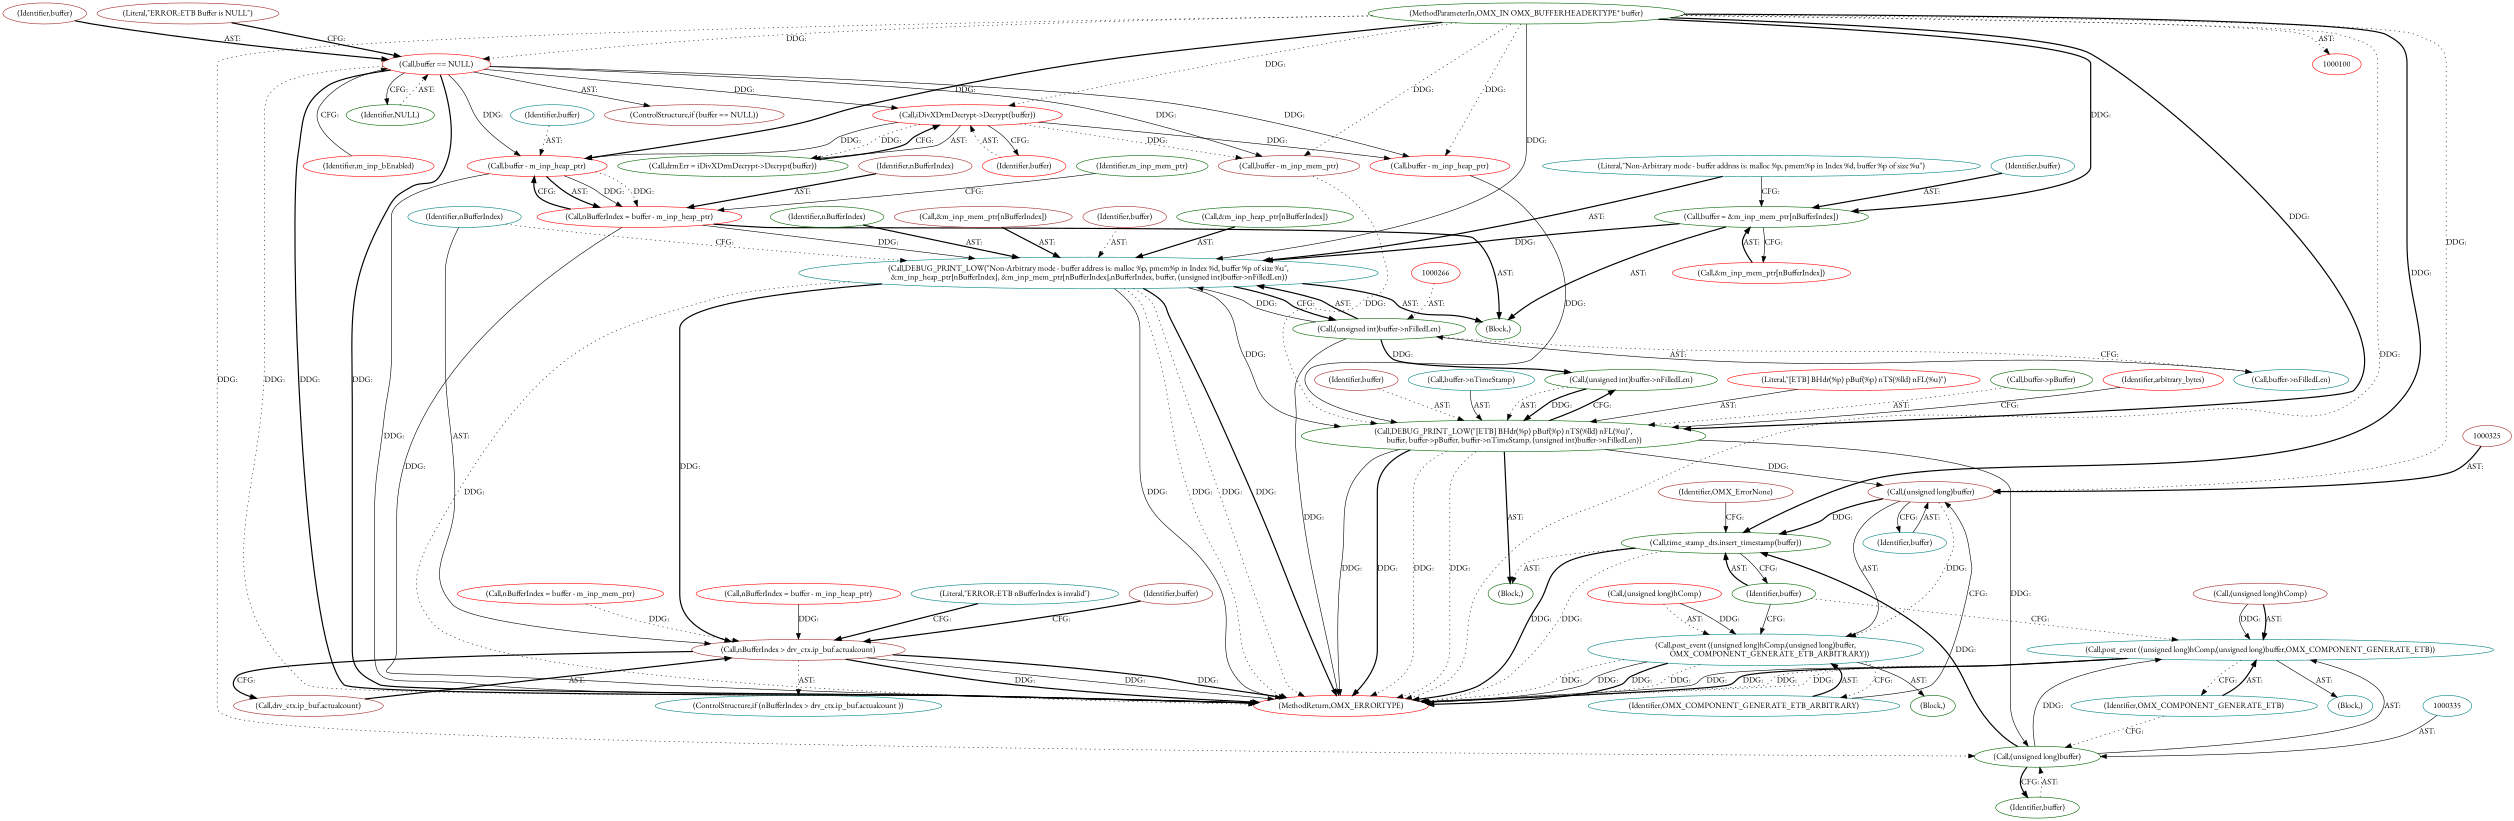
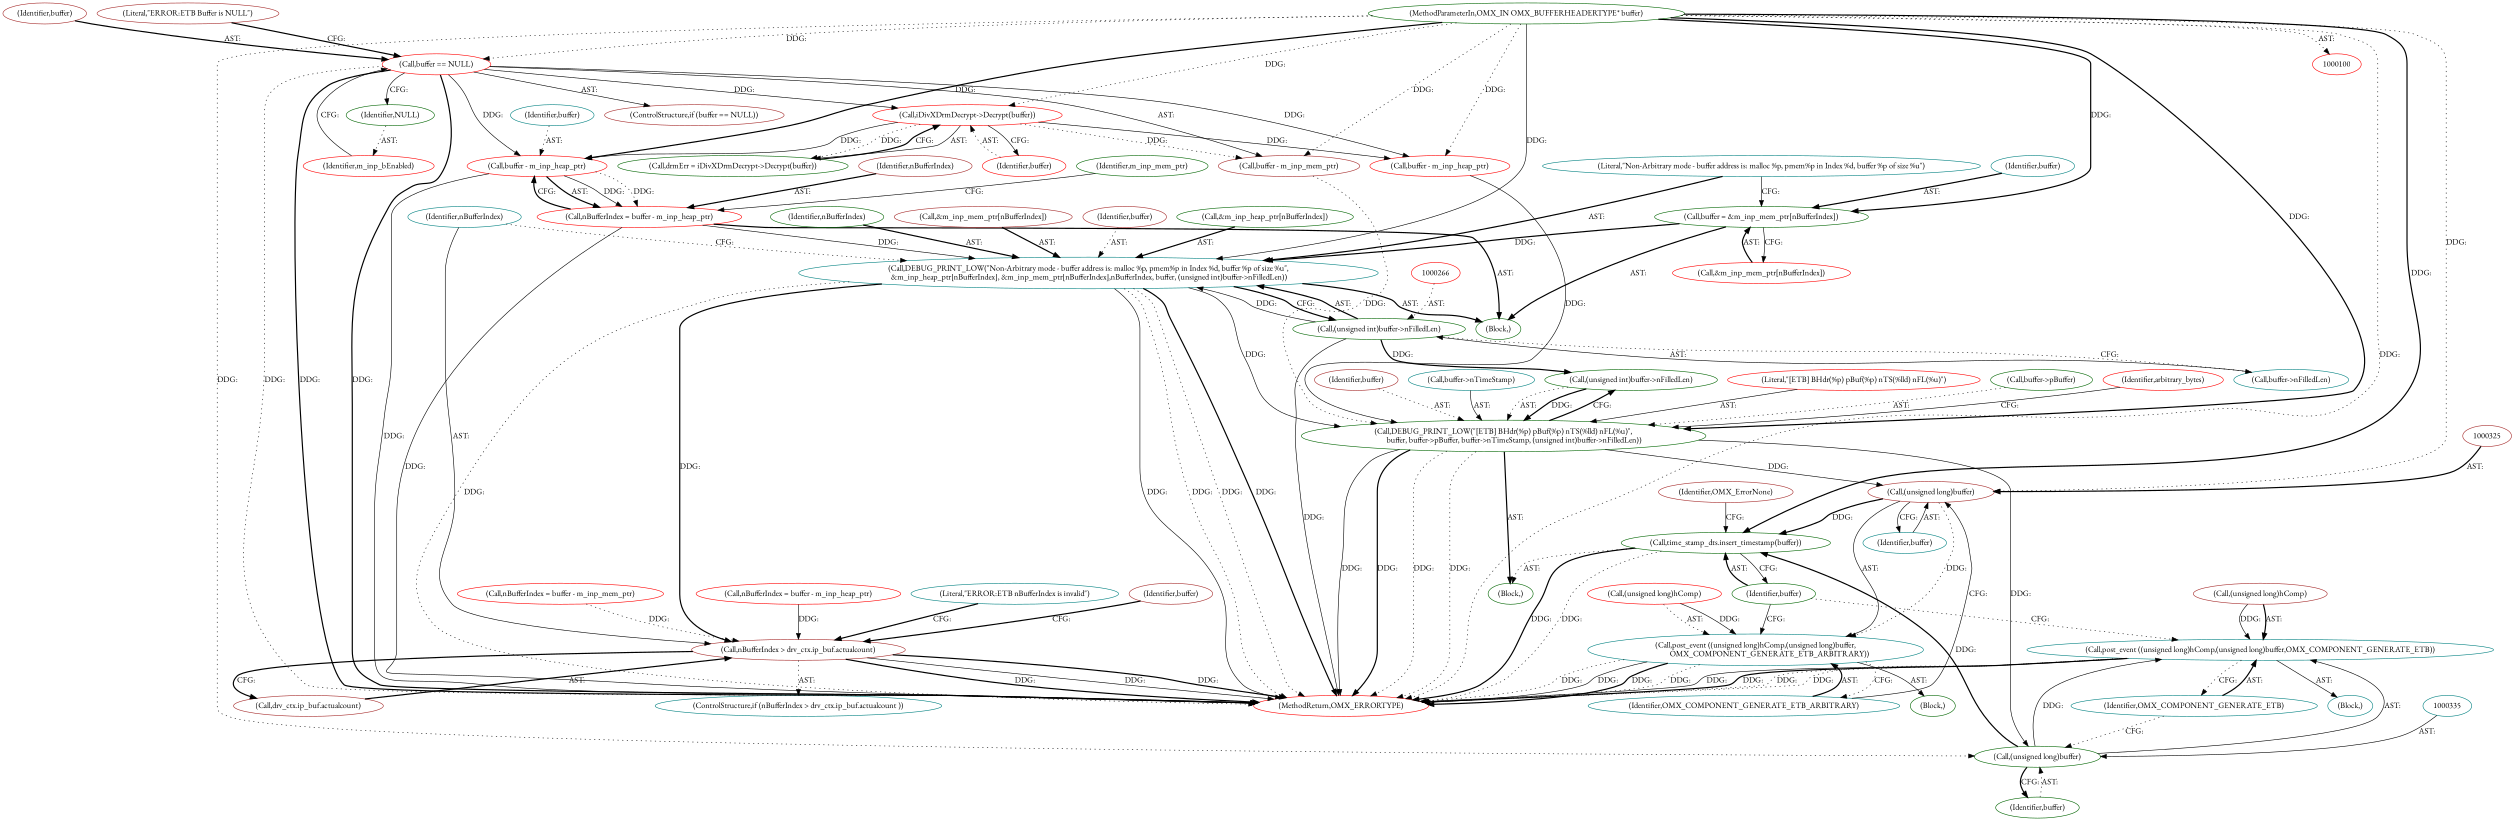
(412, 92) -> (381, 138)
(1167, 115) -> (1167, 115)
